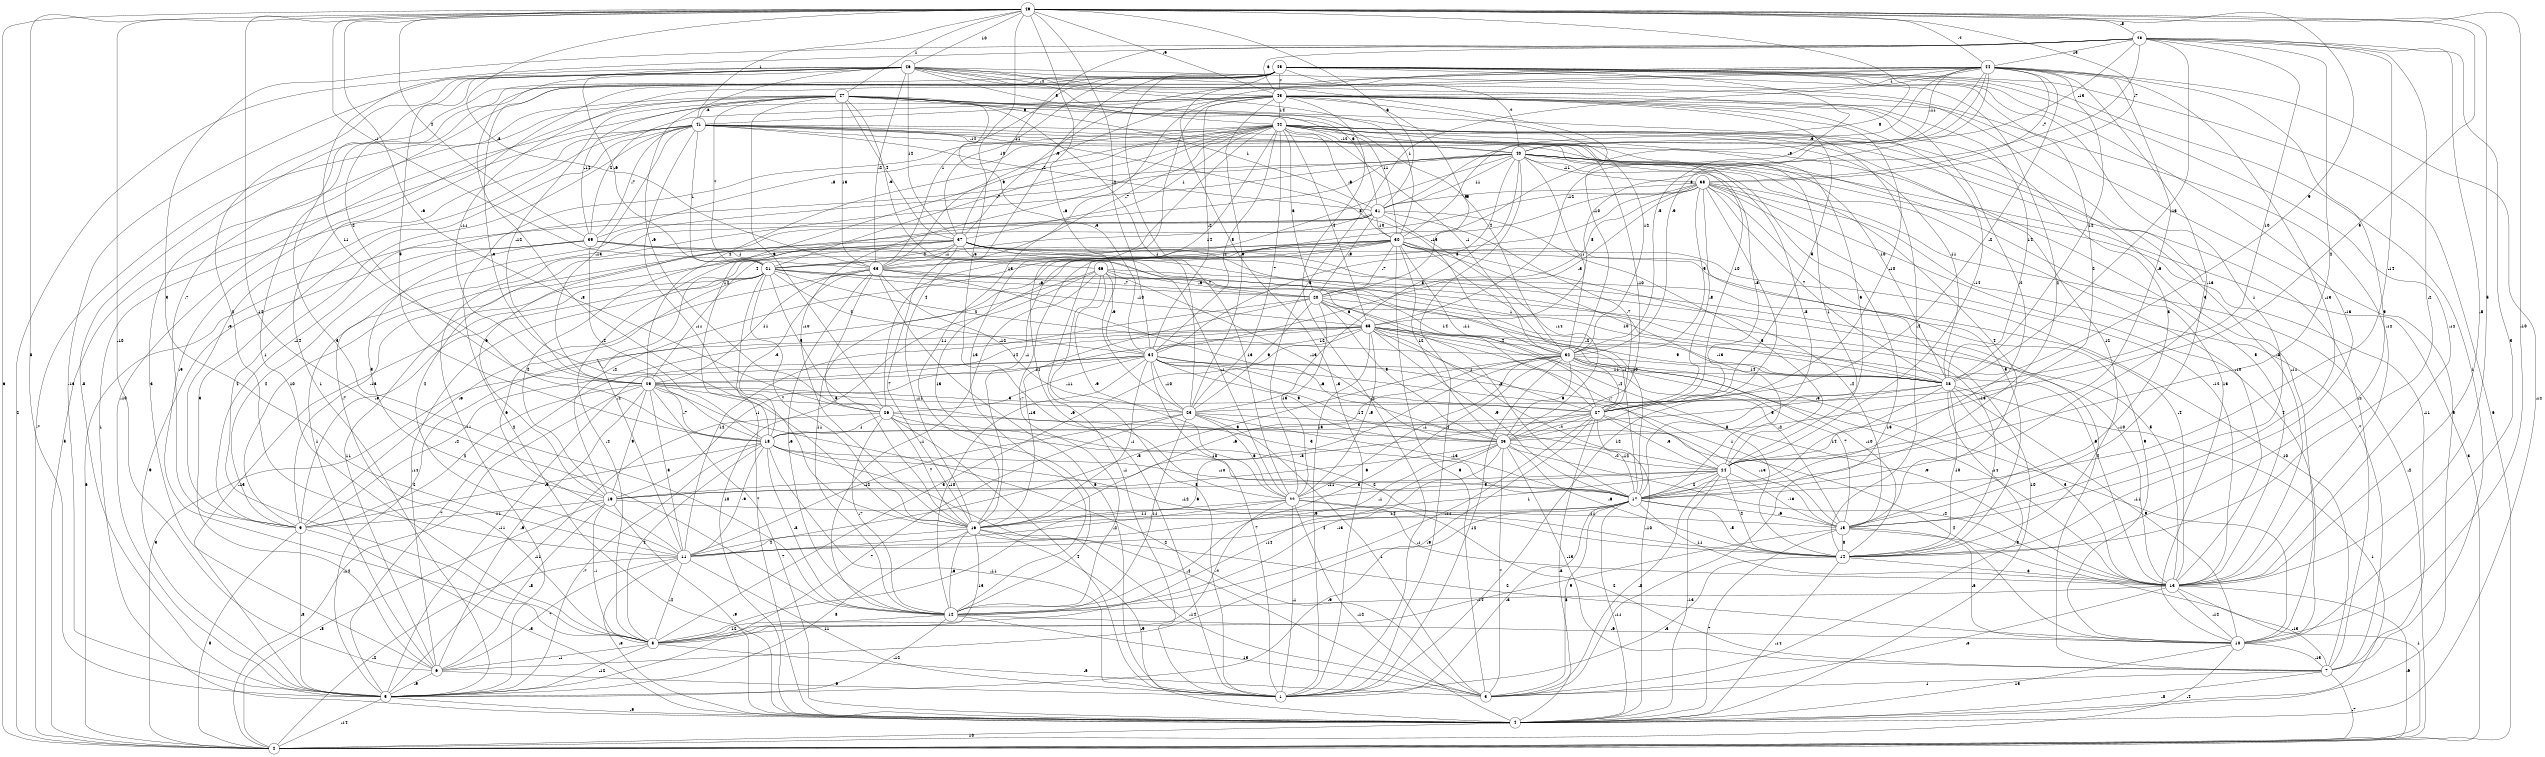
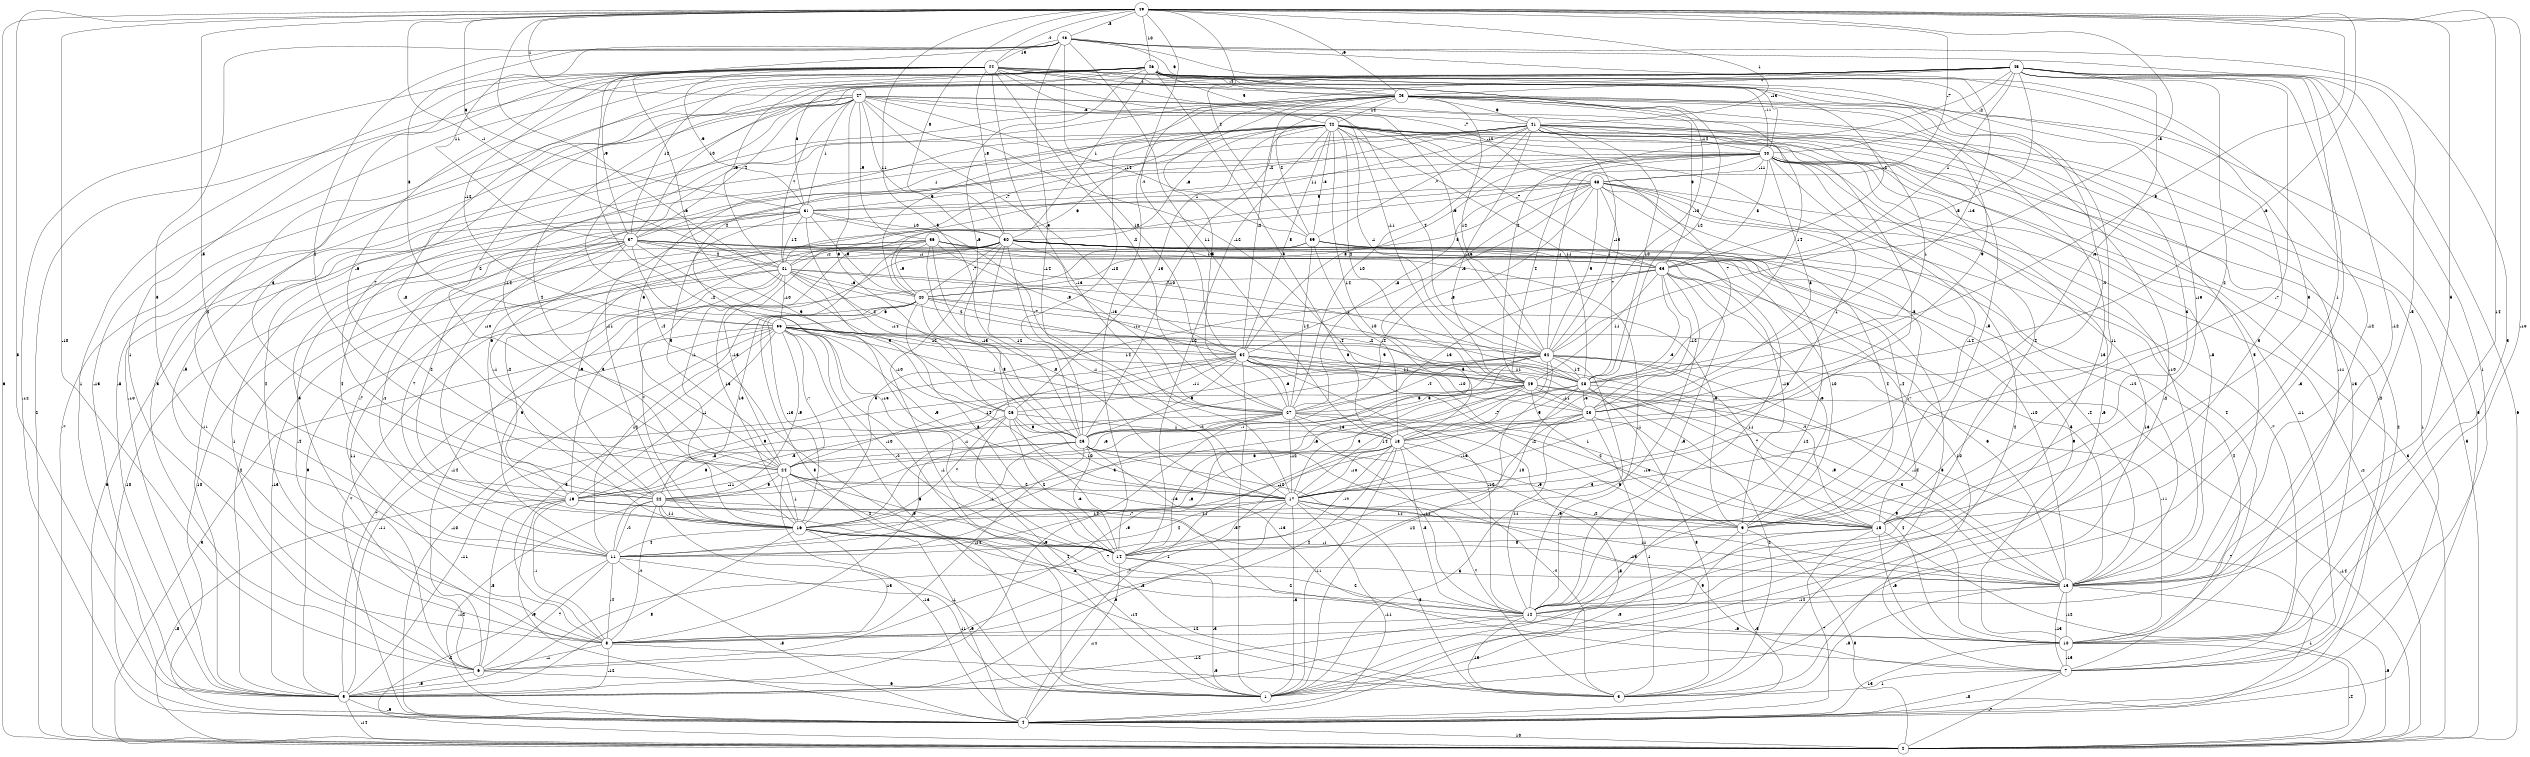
(842, 192) -> (1297, 258)
